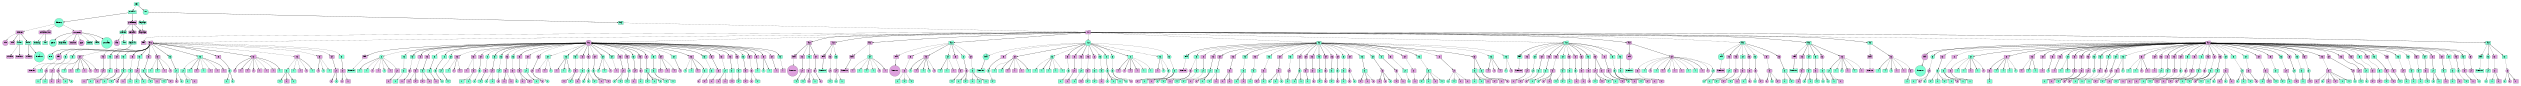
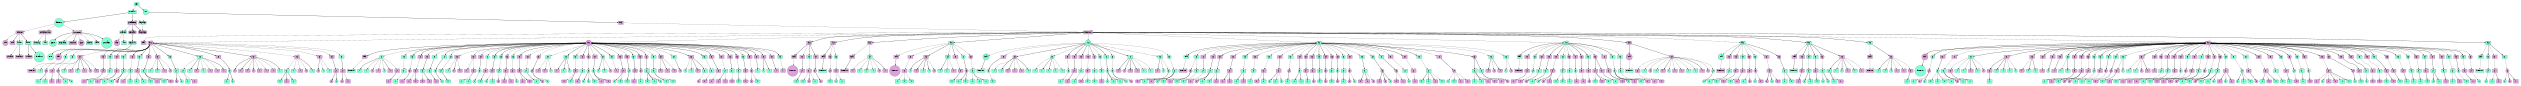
(621, 23) -> (621, 23)
(1088, 32) -> (1088, 32)
